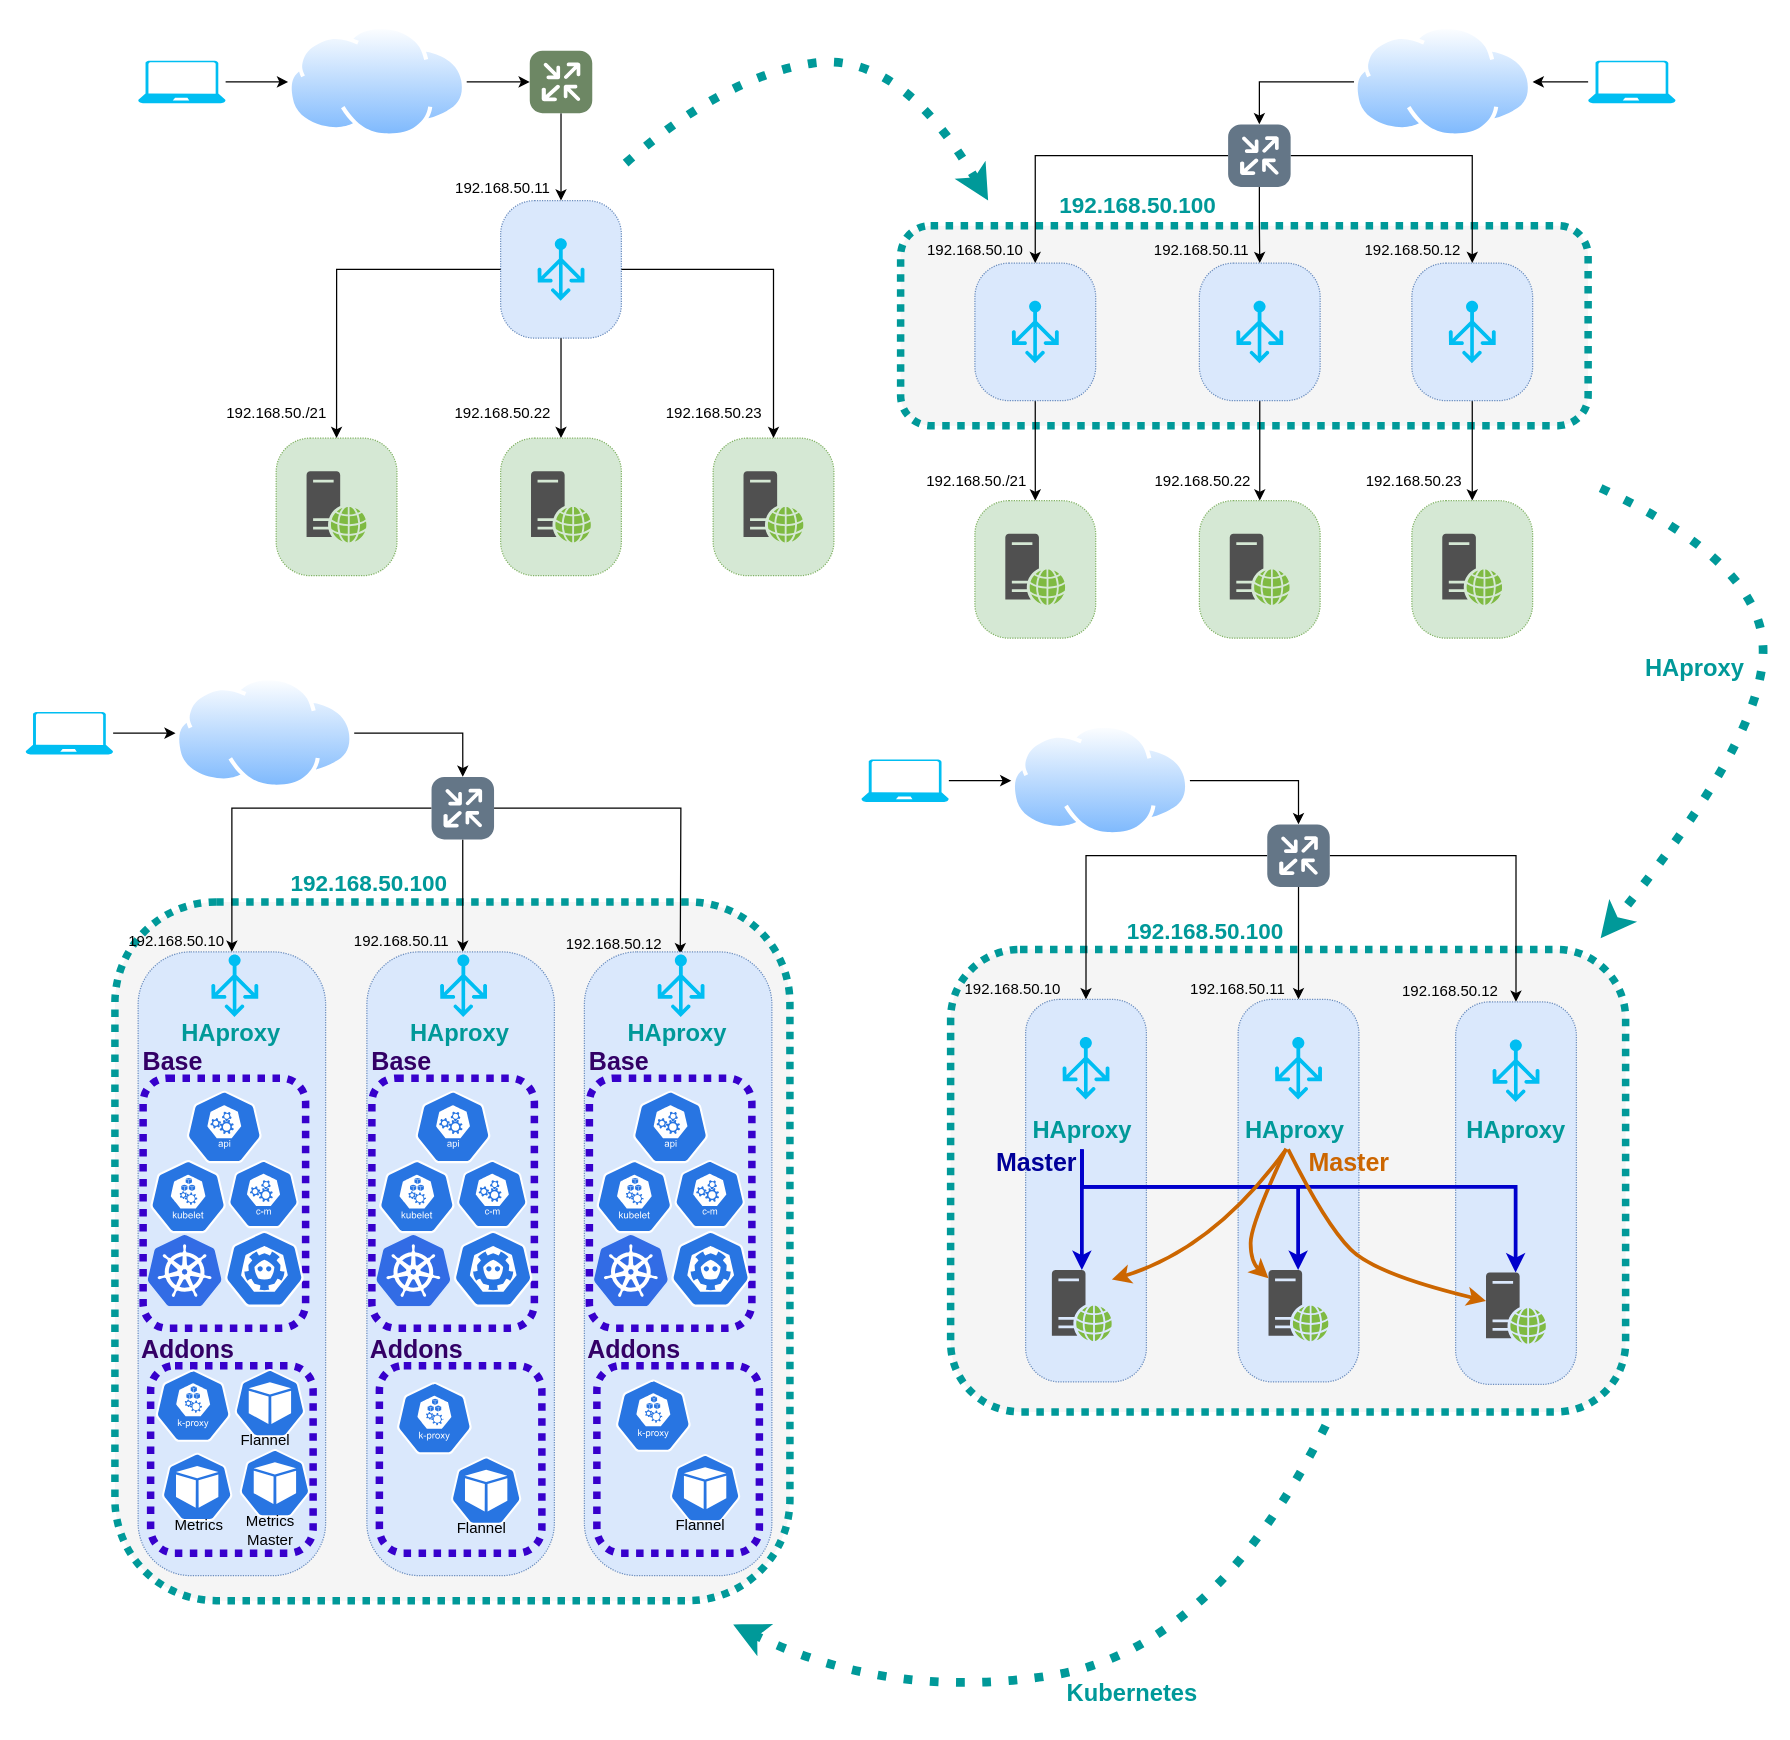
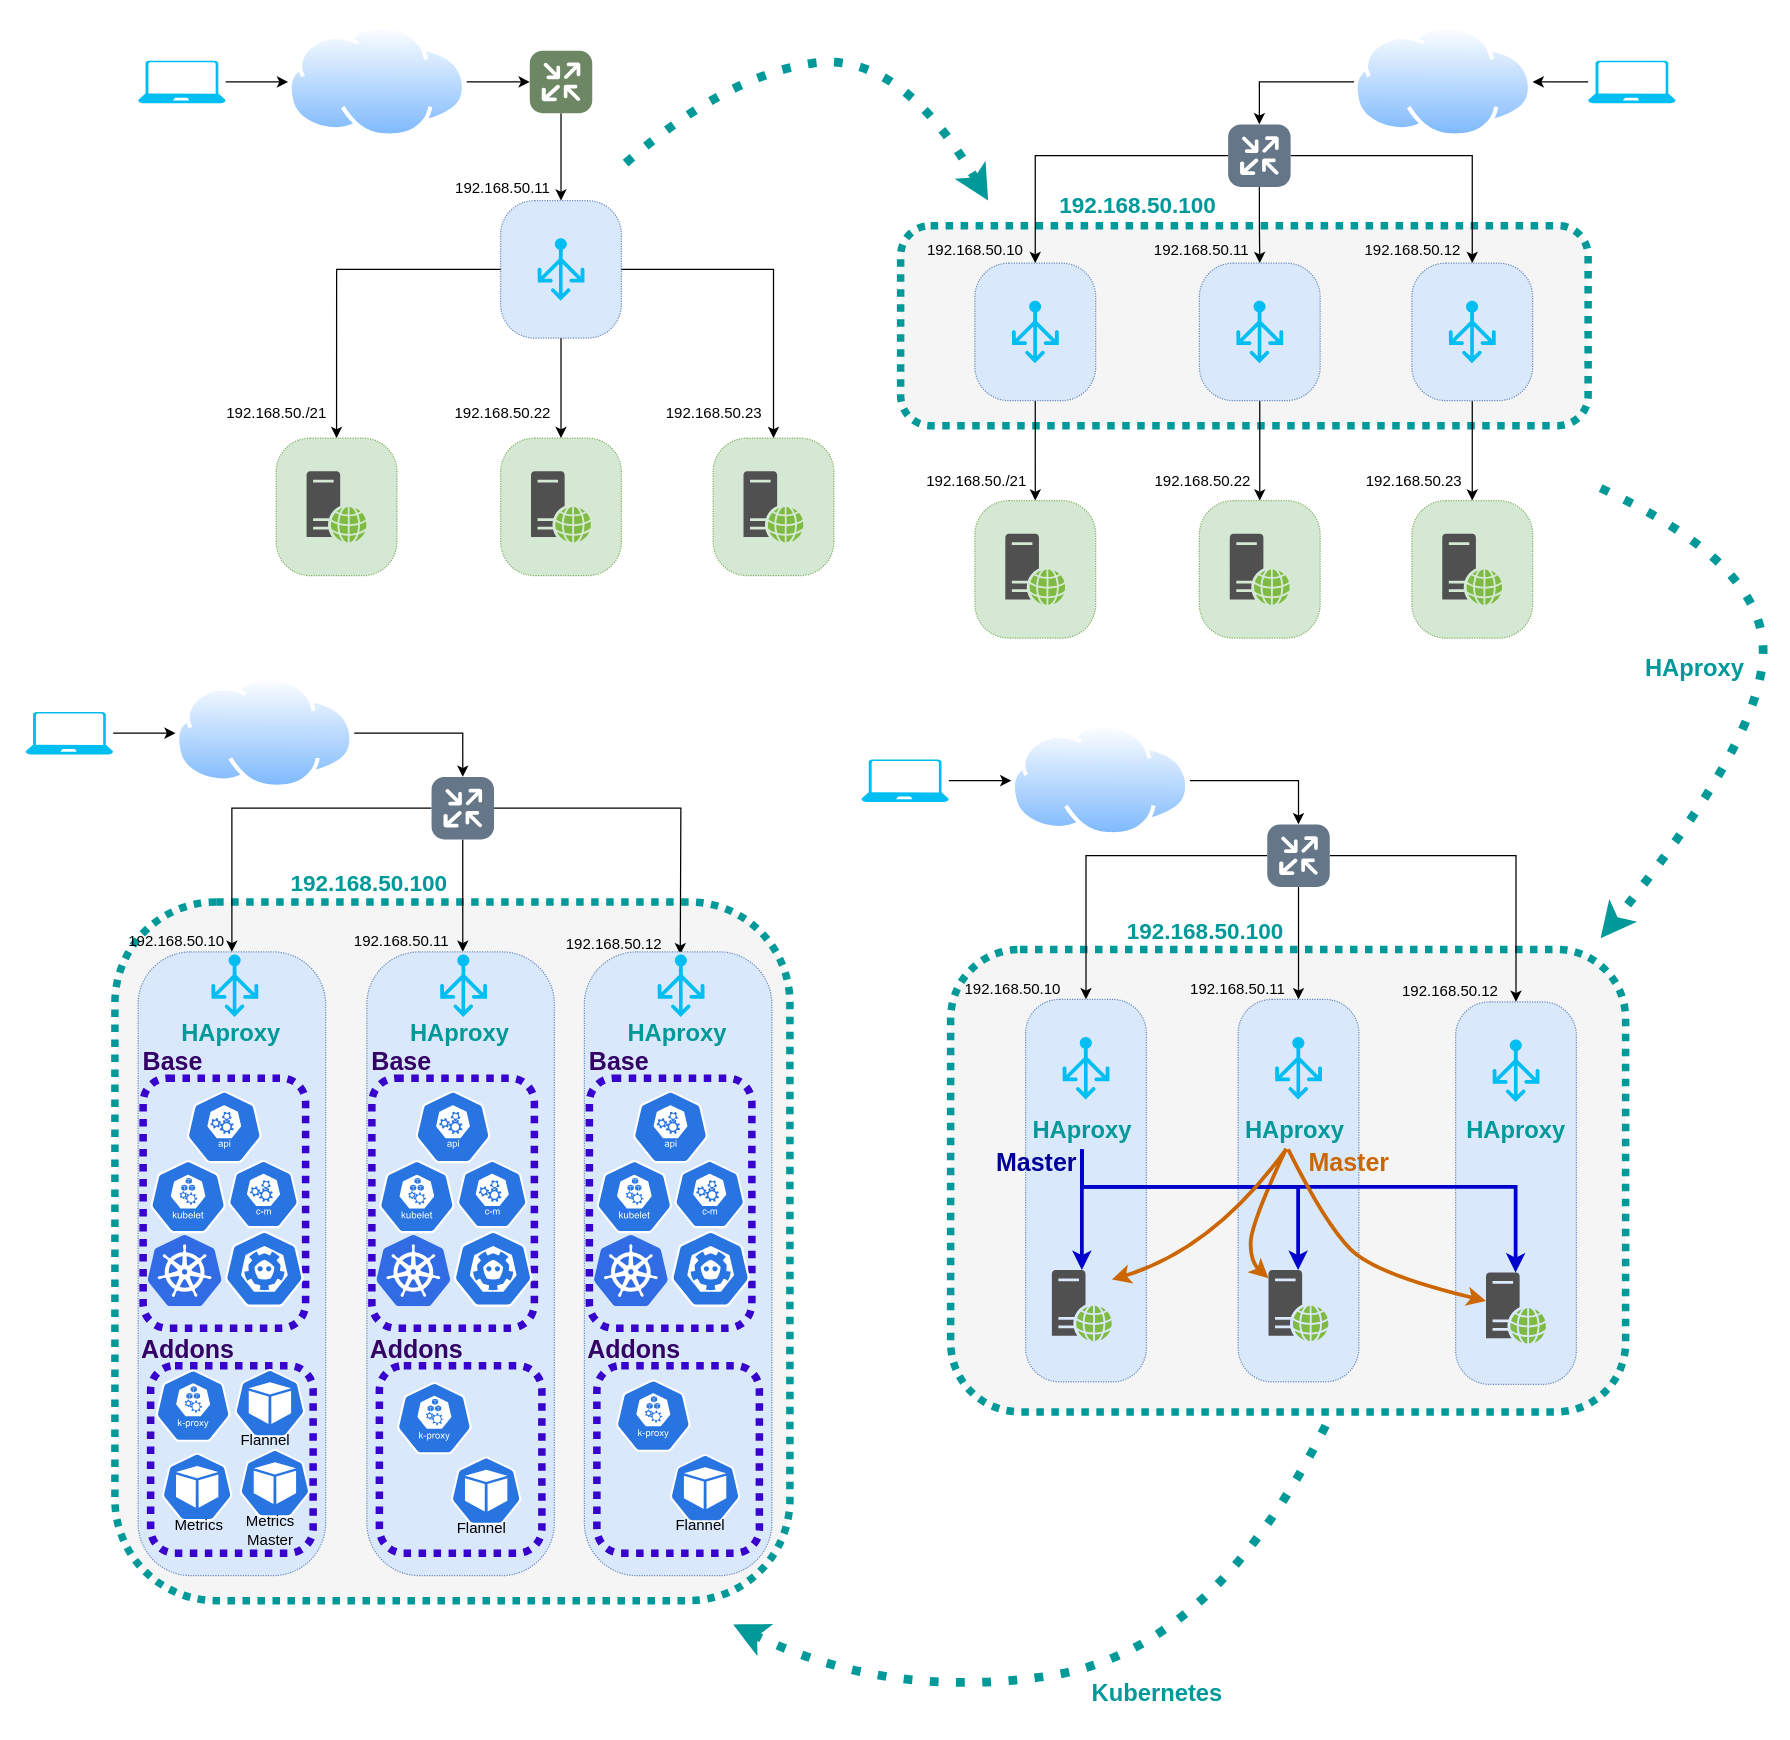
(1132, 1694) -> (1157, 1694)
